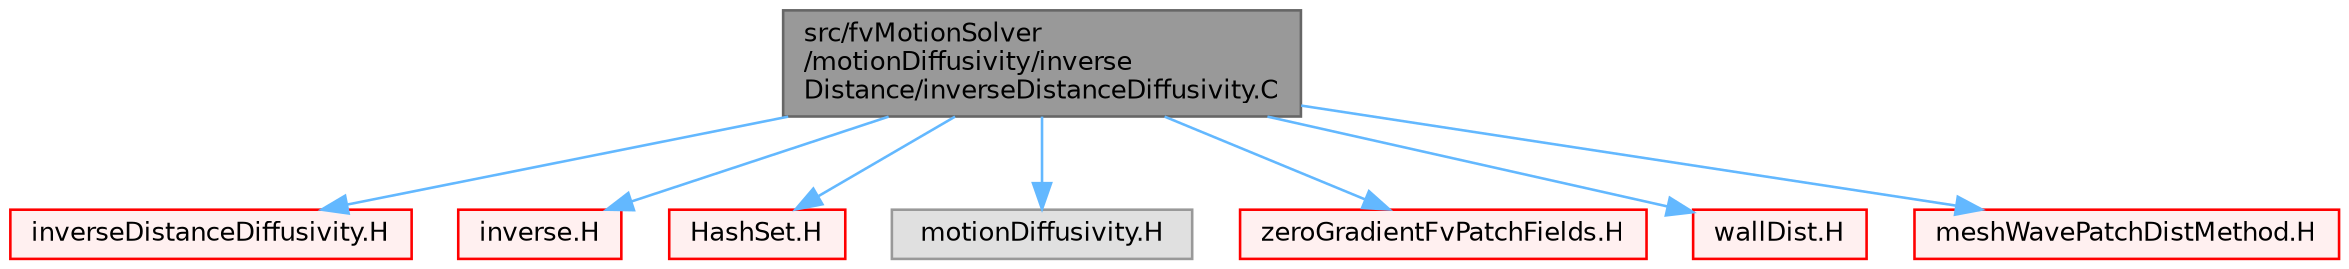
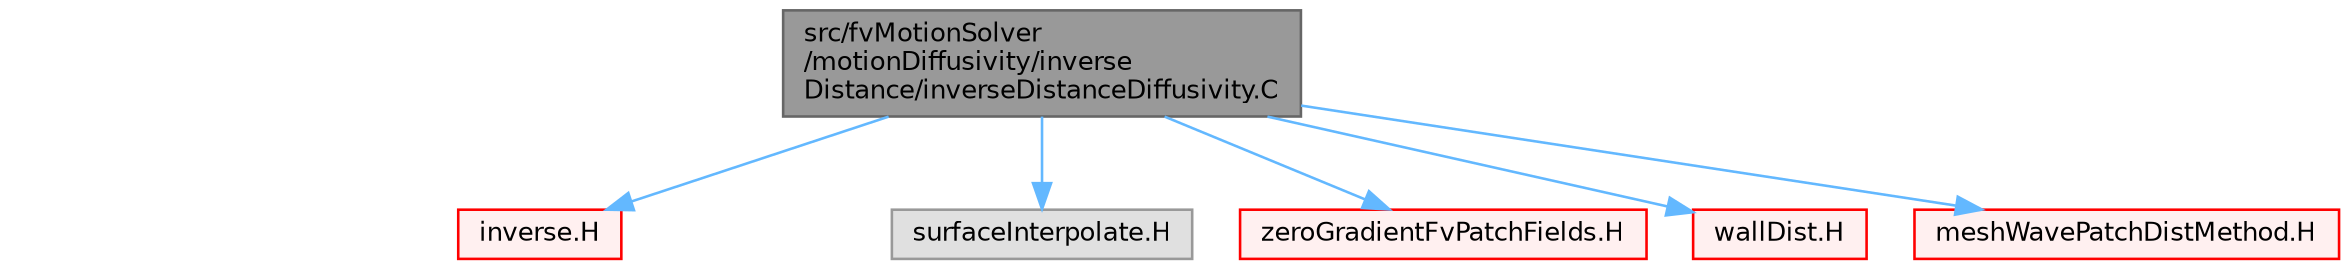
(211, 234) -> none
(757, 234) -> none
(1042, 234) -> (1042, 234)
